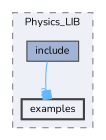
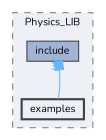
(46, 75) -> (60, 86)
